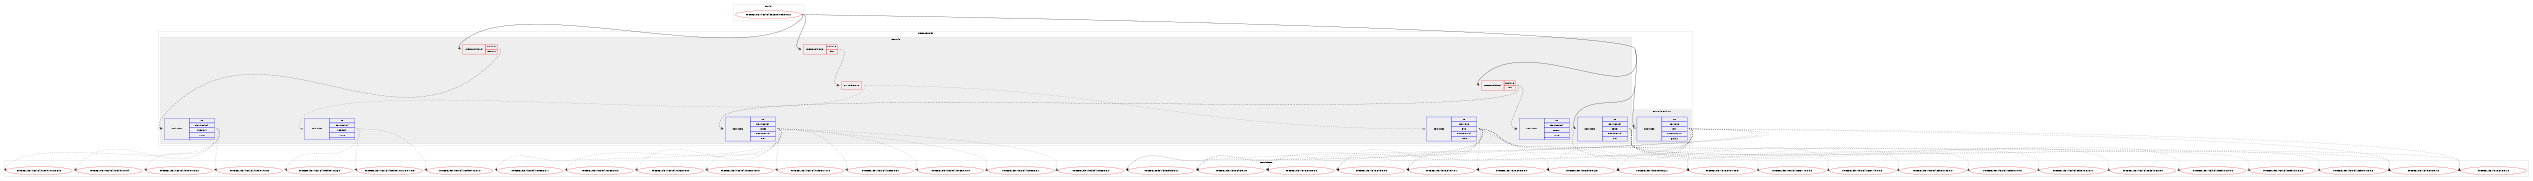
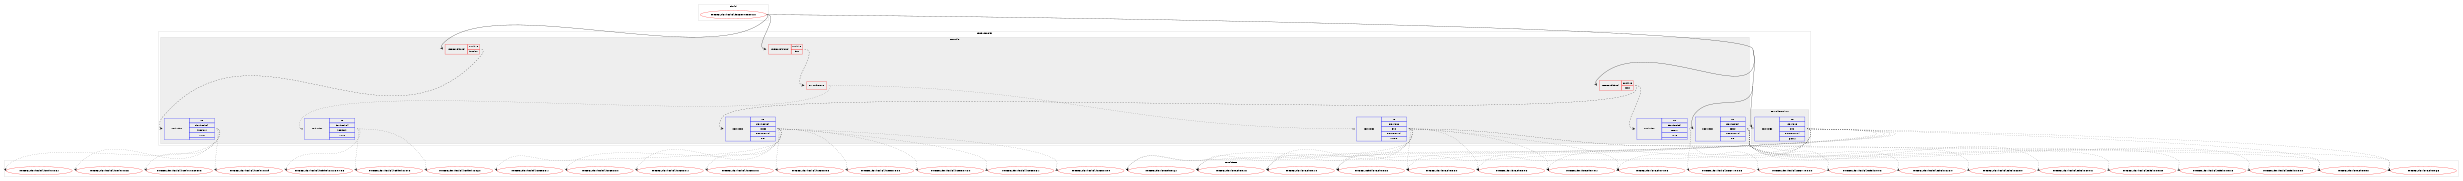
(1231, 171) -> none
